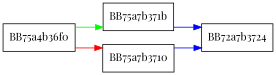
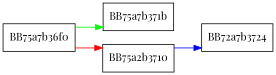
(184, 27) -> none
(39, 38) -> (39, 38)
(138, 58) -> (138, 58)
